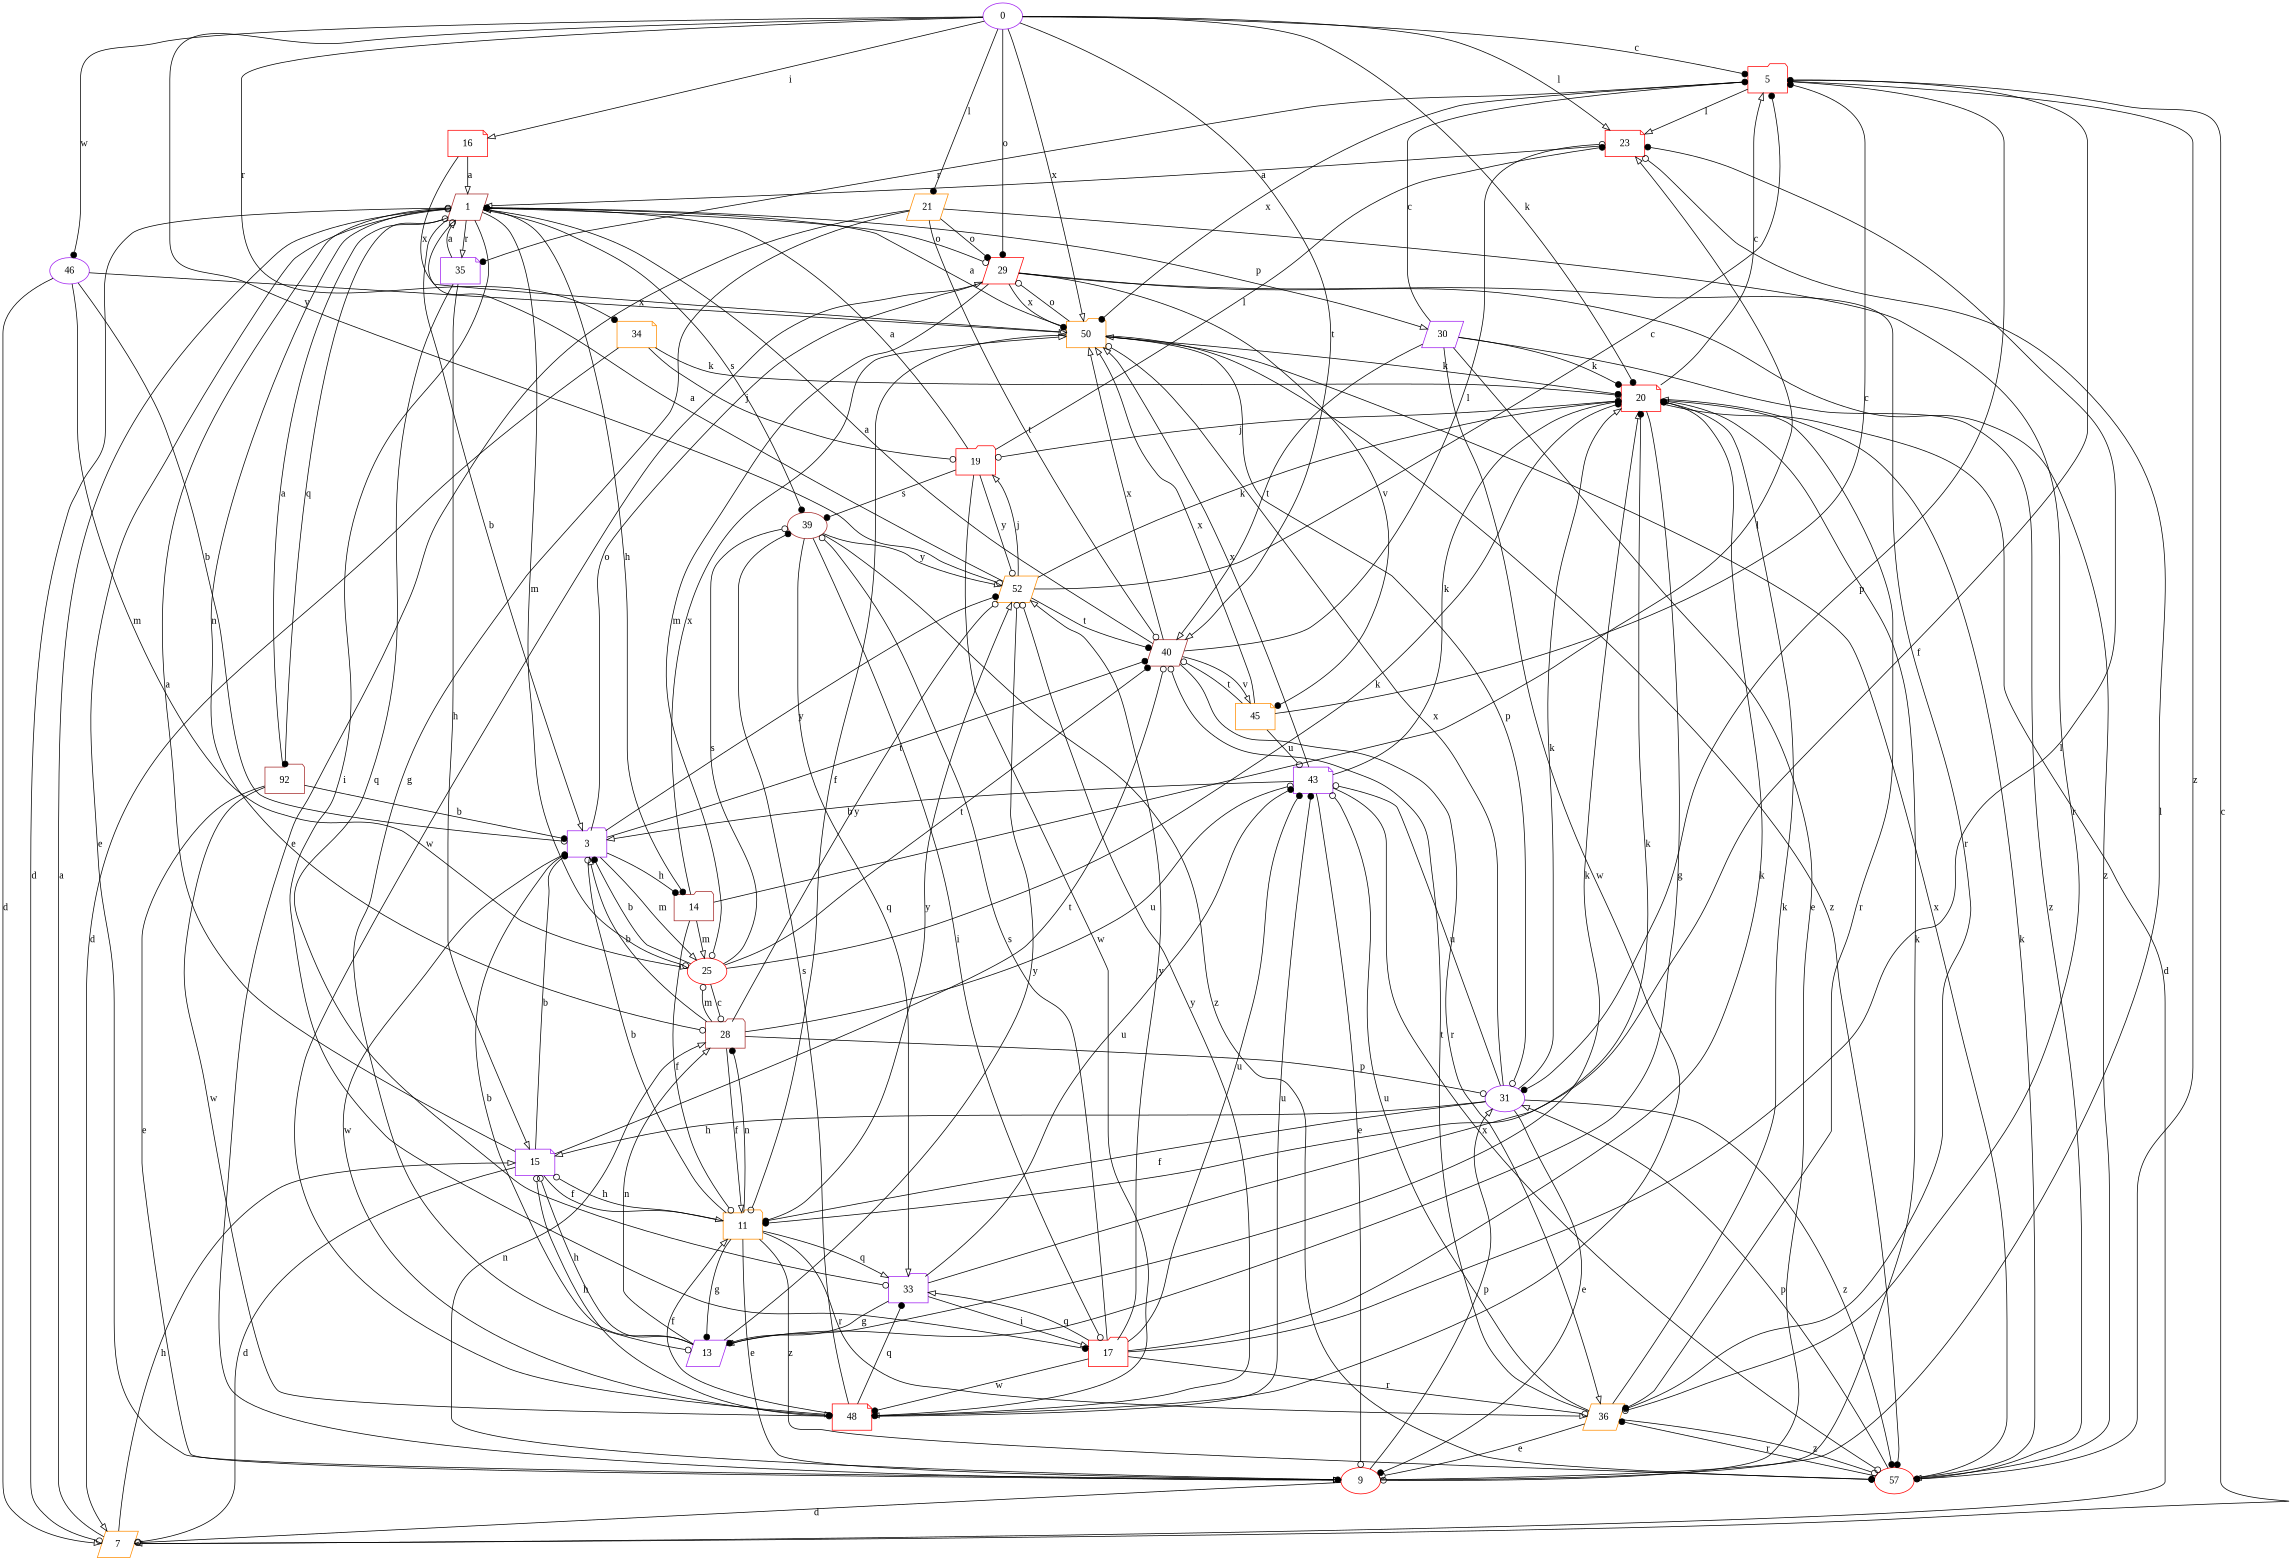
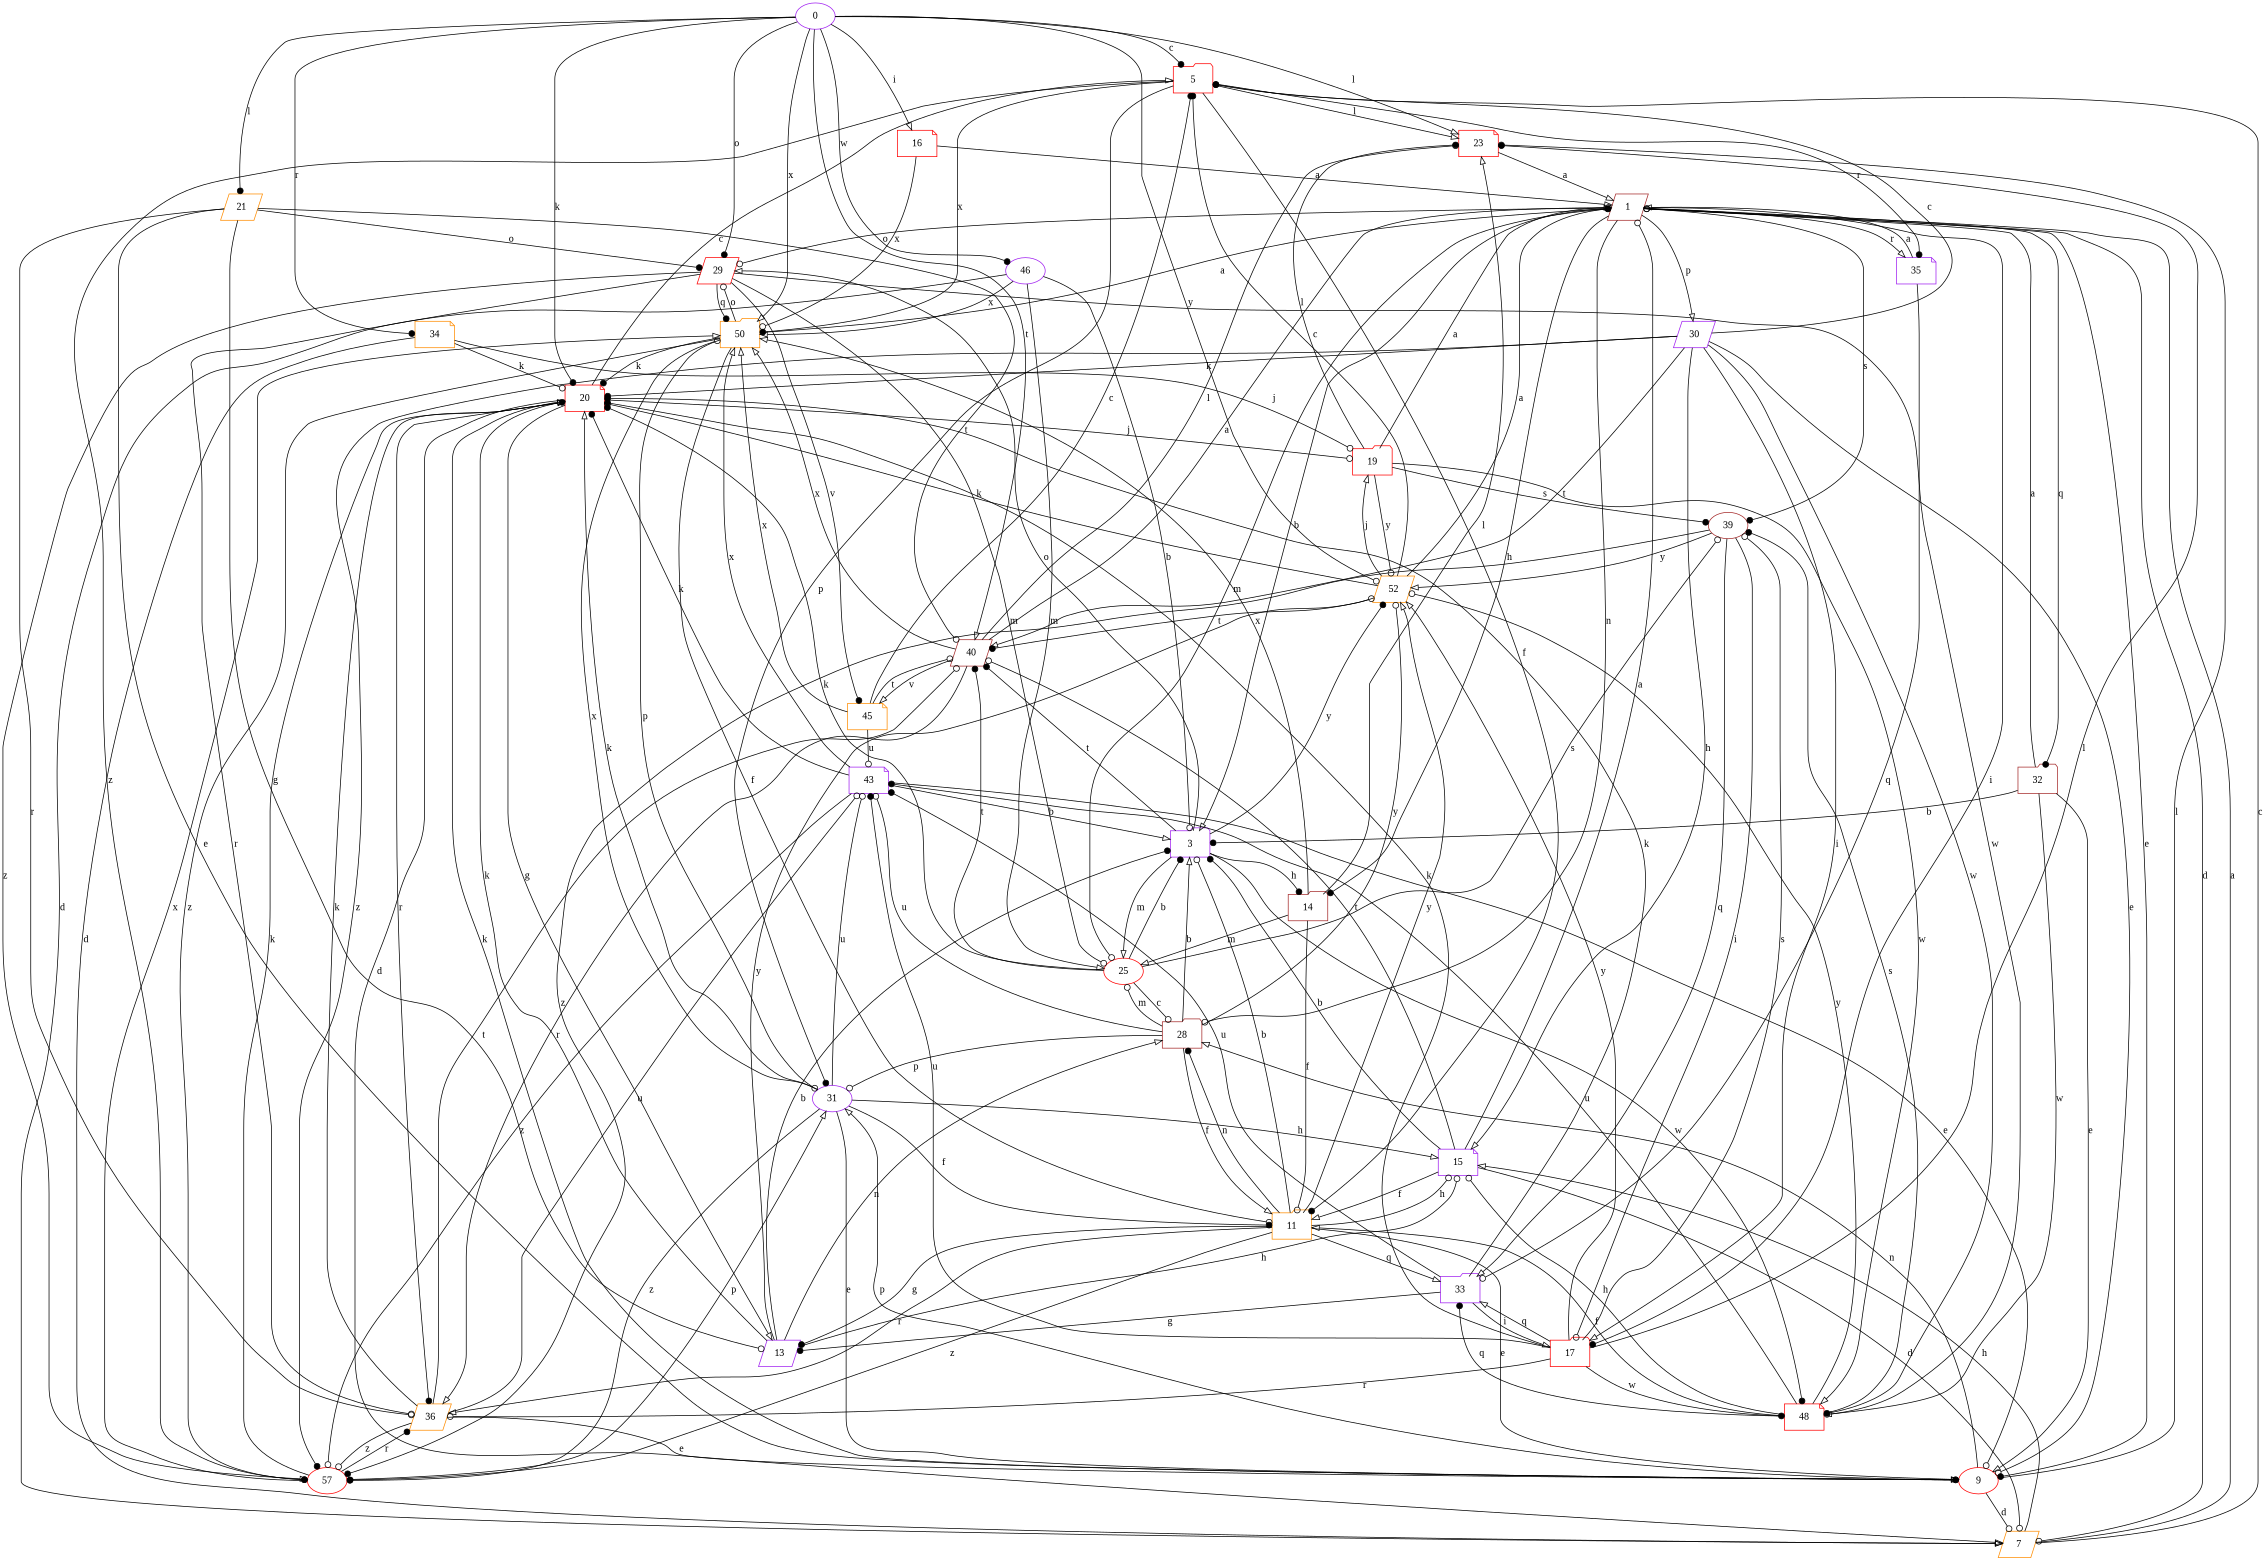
(1030, 303) -> (723, 303)
(453, 721) -> (1703, 782)
(285, 780) -> (2038, 780)
none -> (1829, 877)
(1485, 1130) -> (522, 1130)
